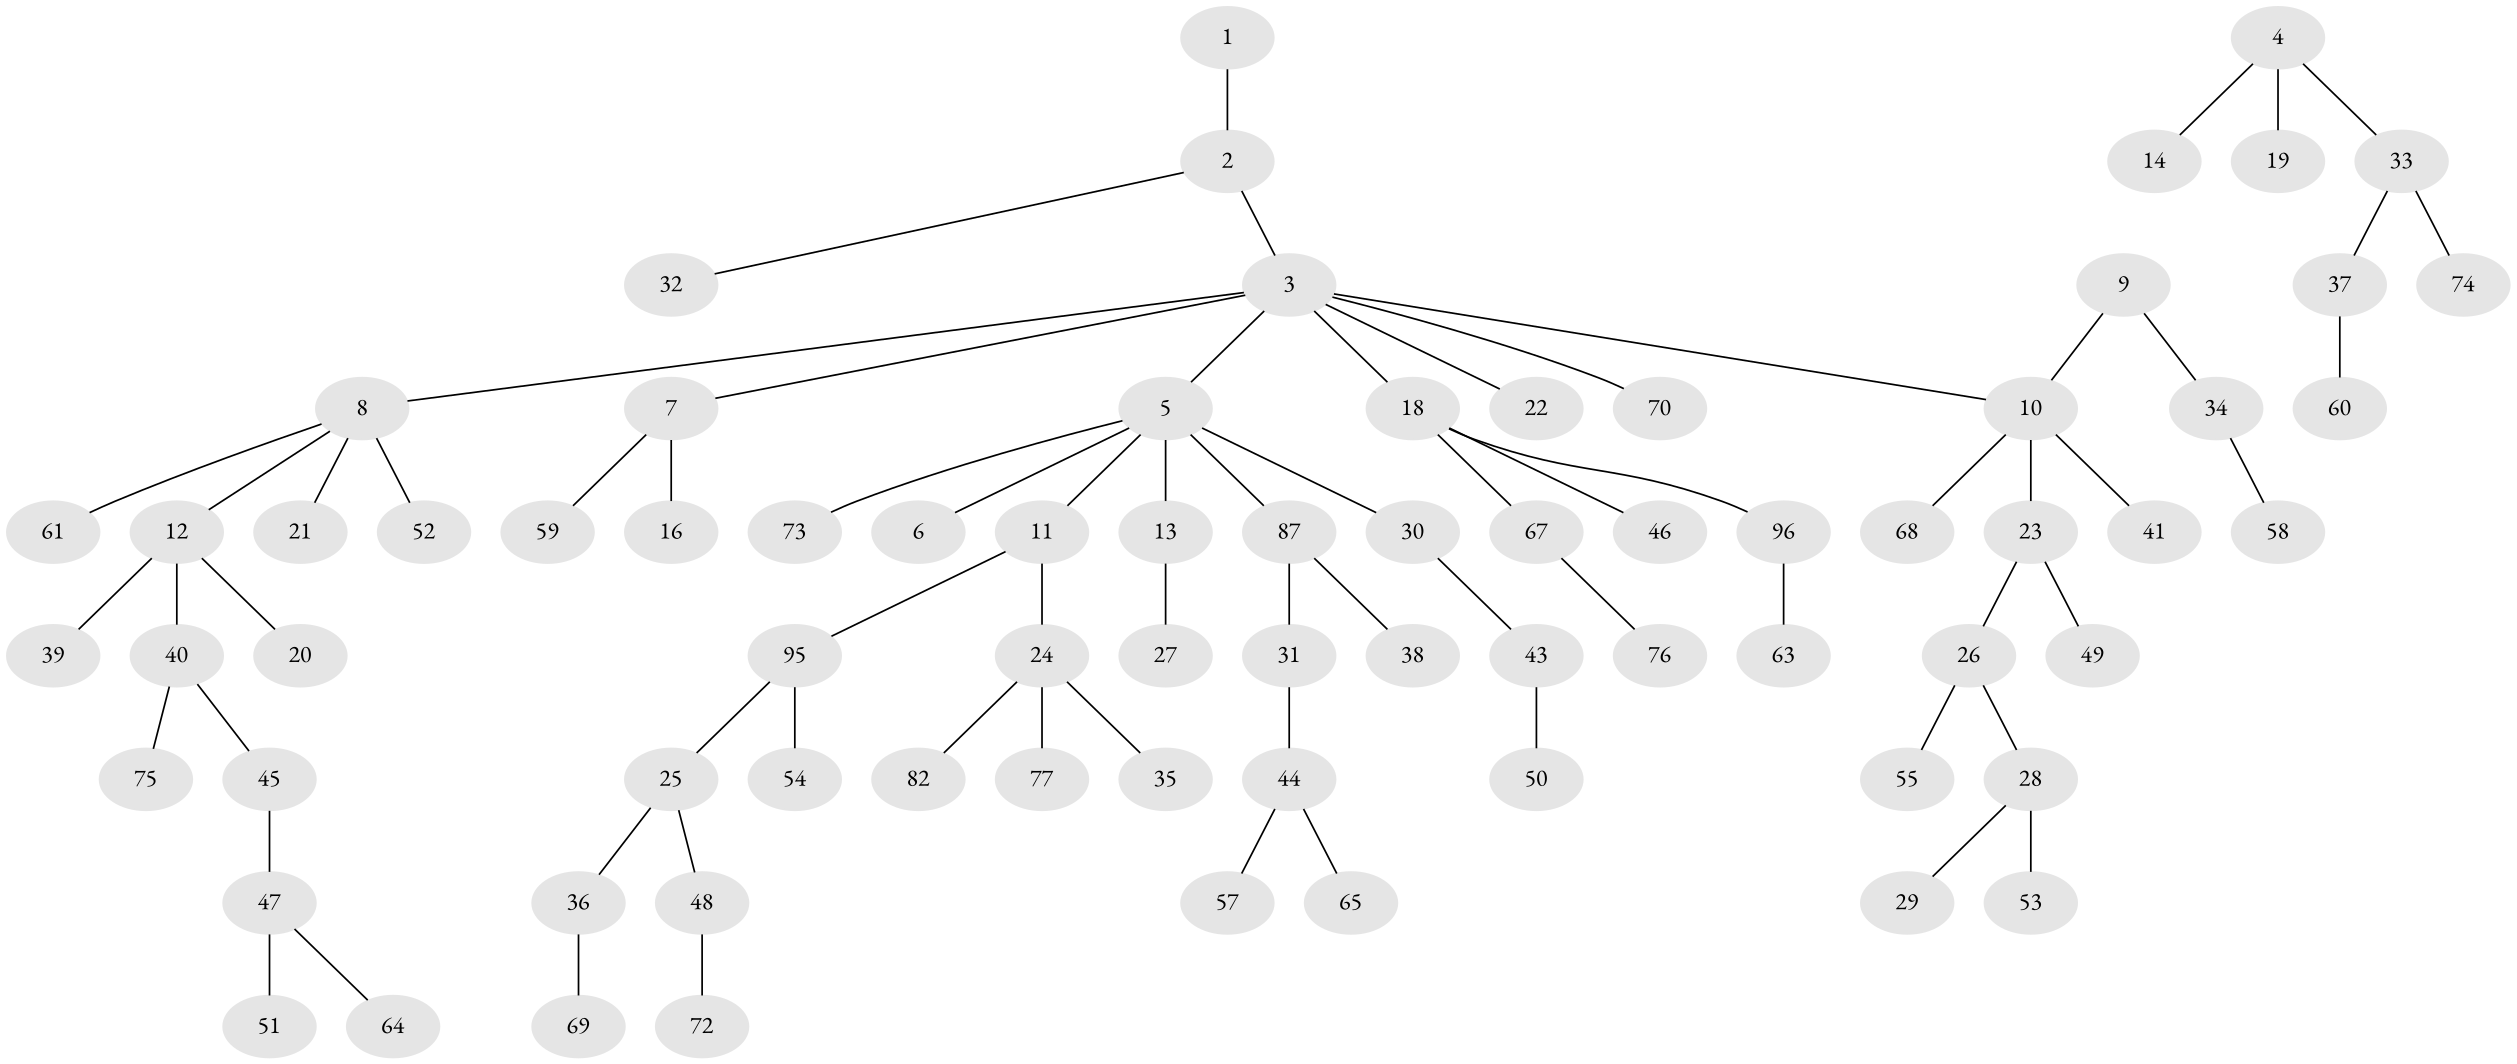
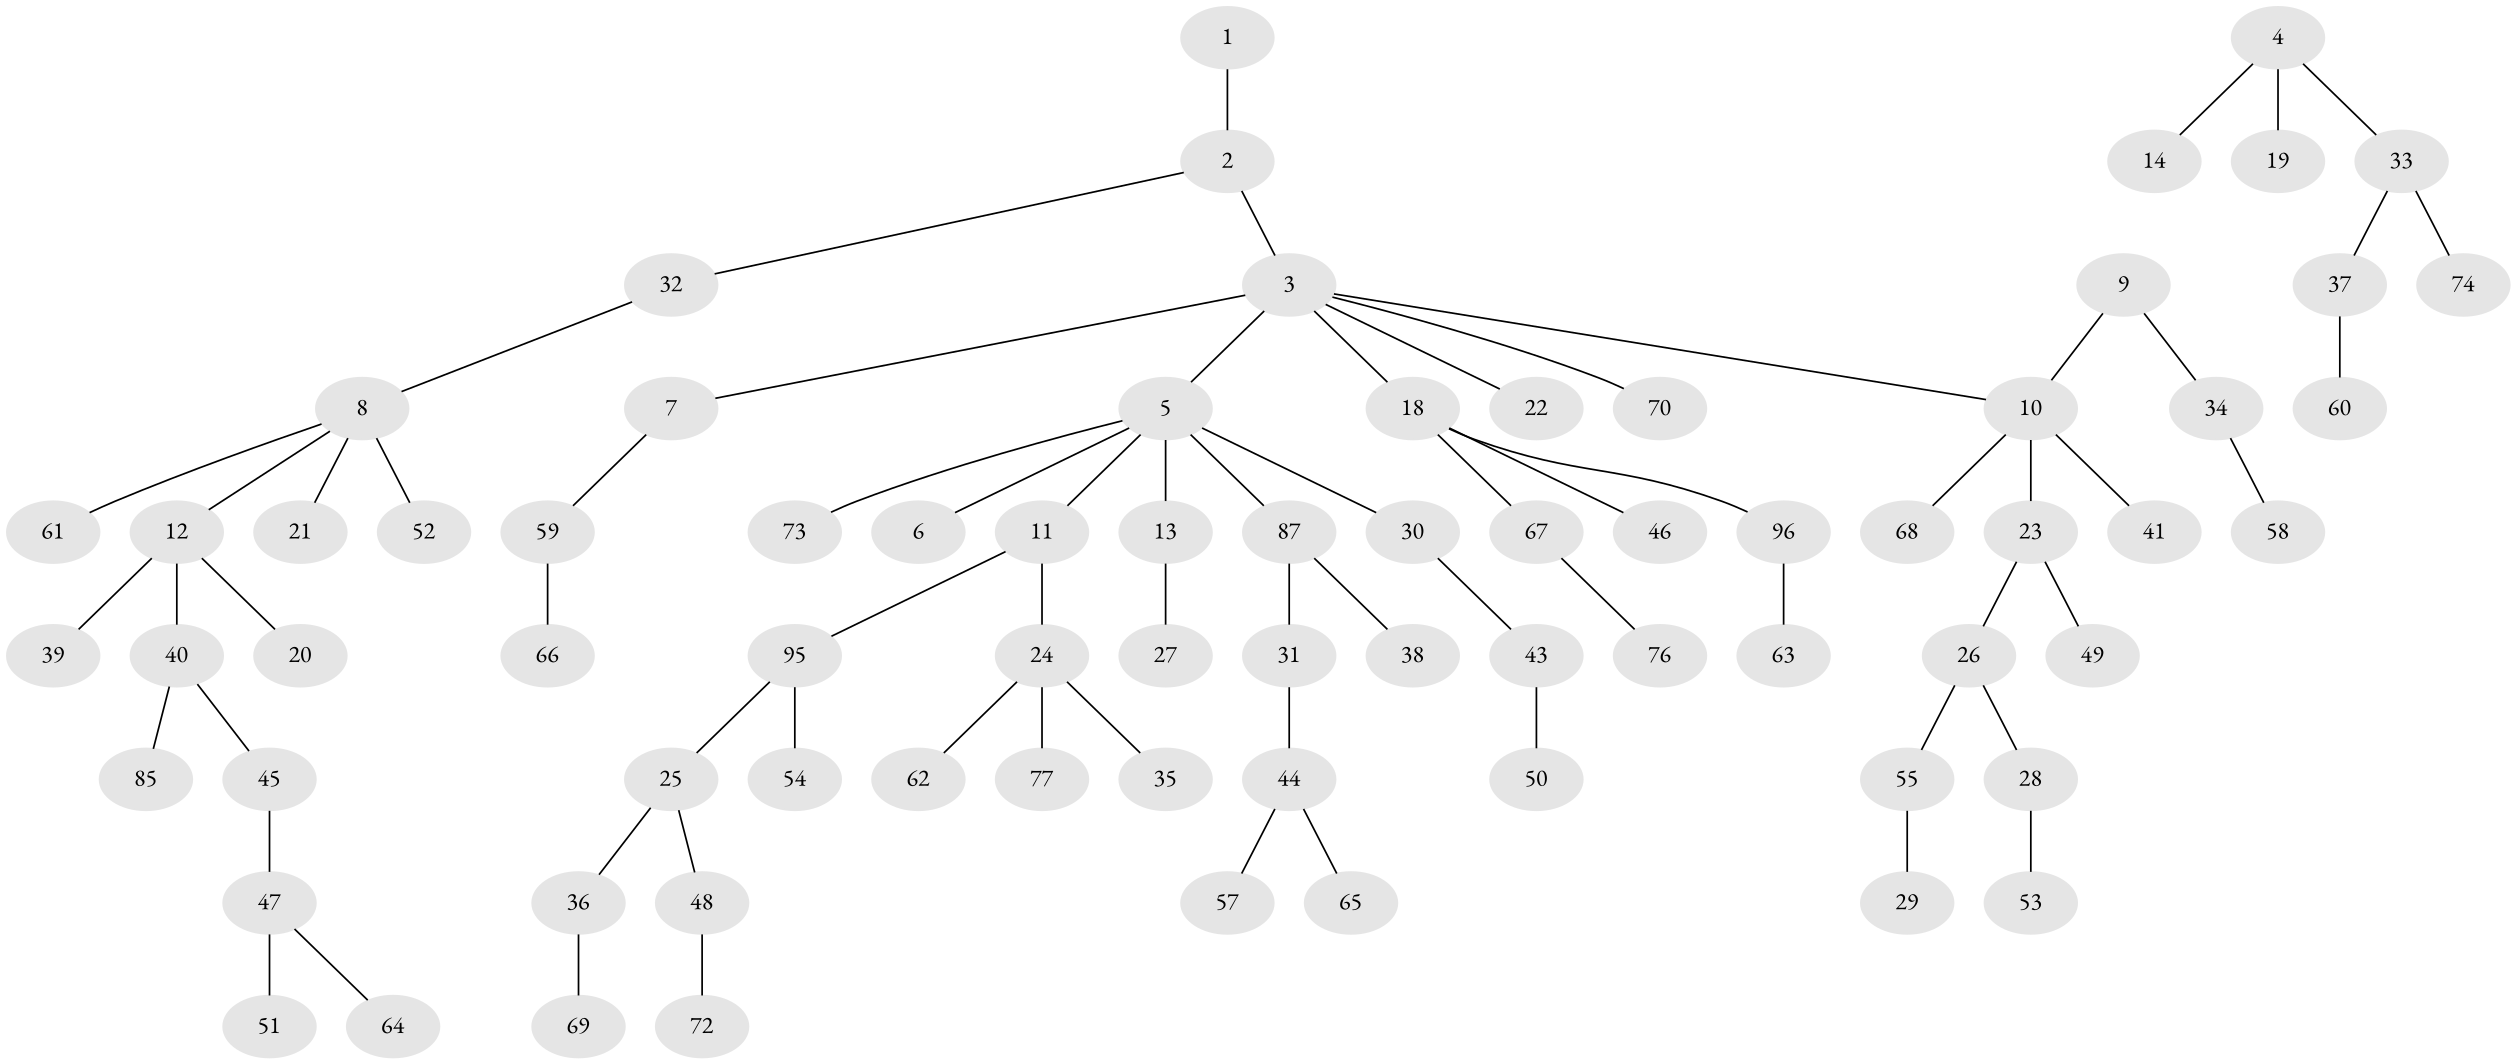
(826, 347) -> (517, 347)
(671, 532) -> none
none -> (548, 656)
(146, 779) -> (146, 779)
(918, 779) -> (918, 779)
(1969, 841) -> (1907, 841)
